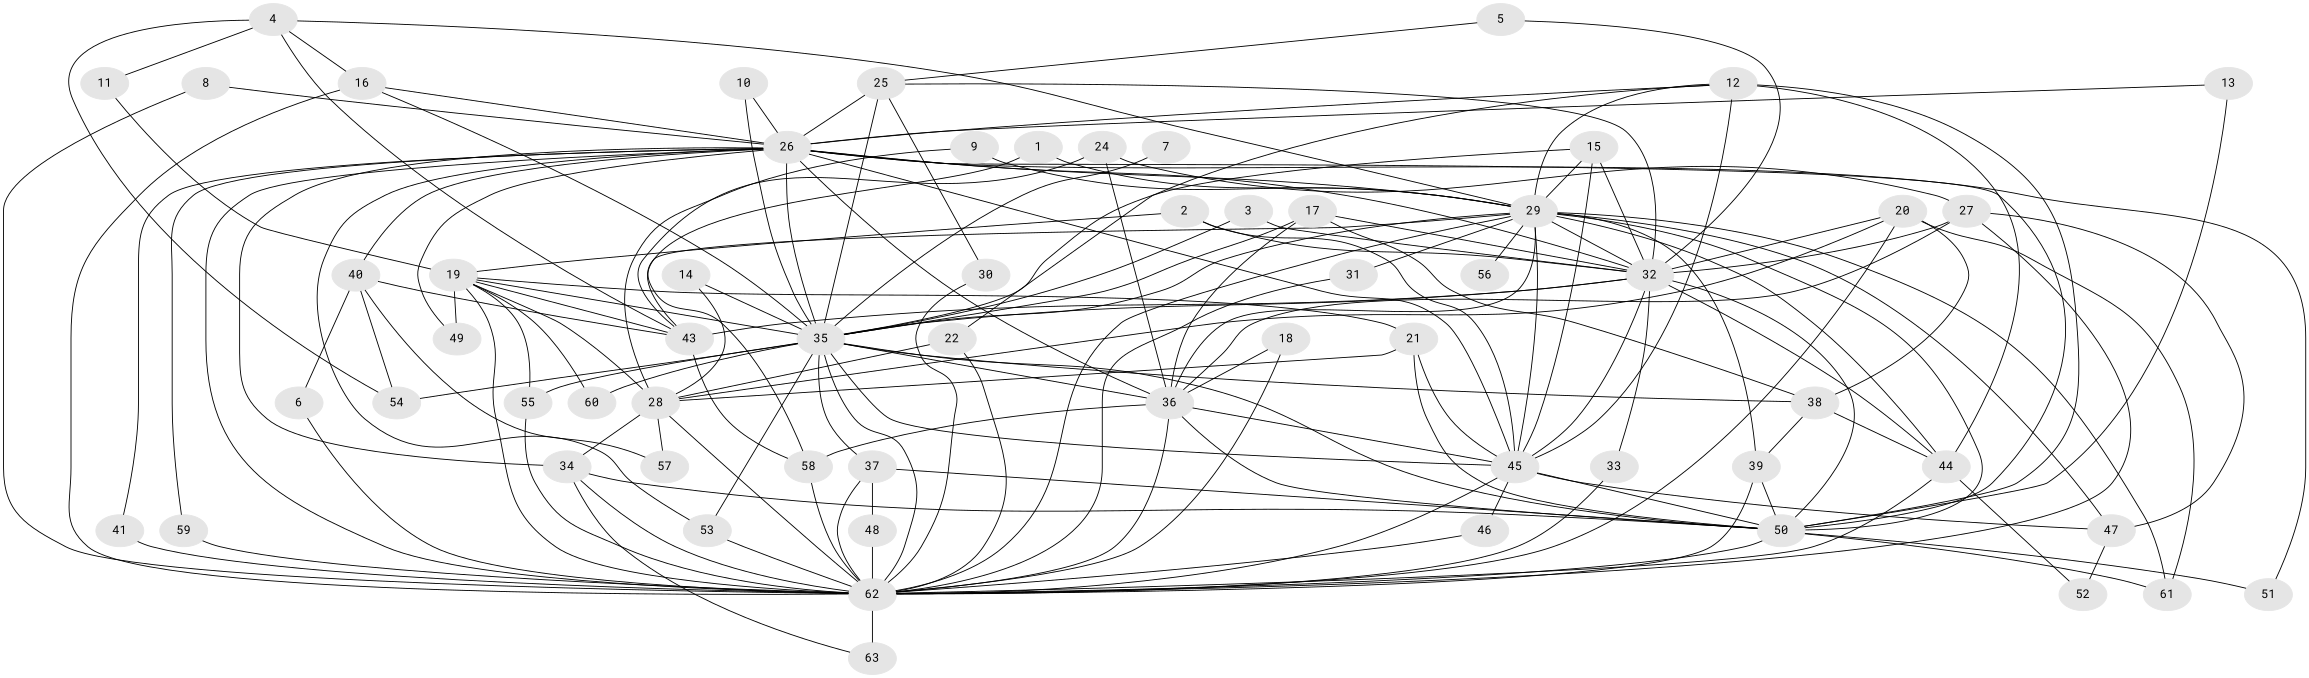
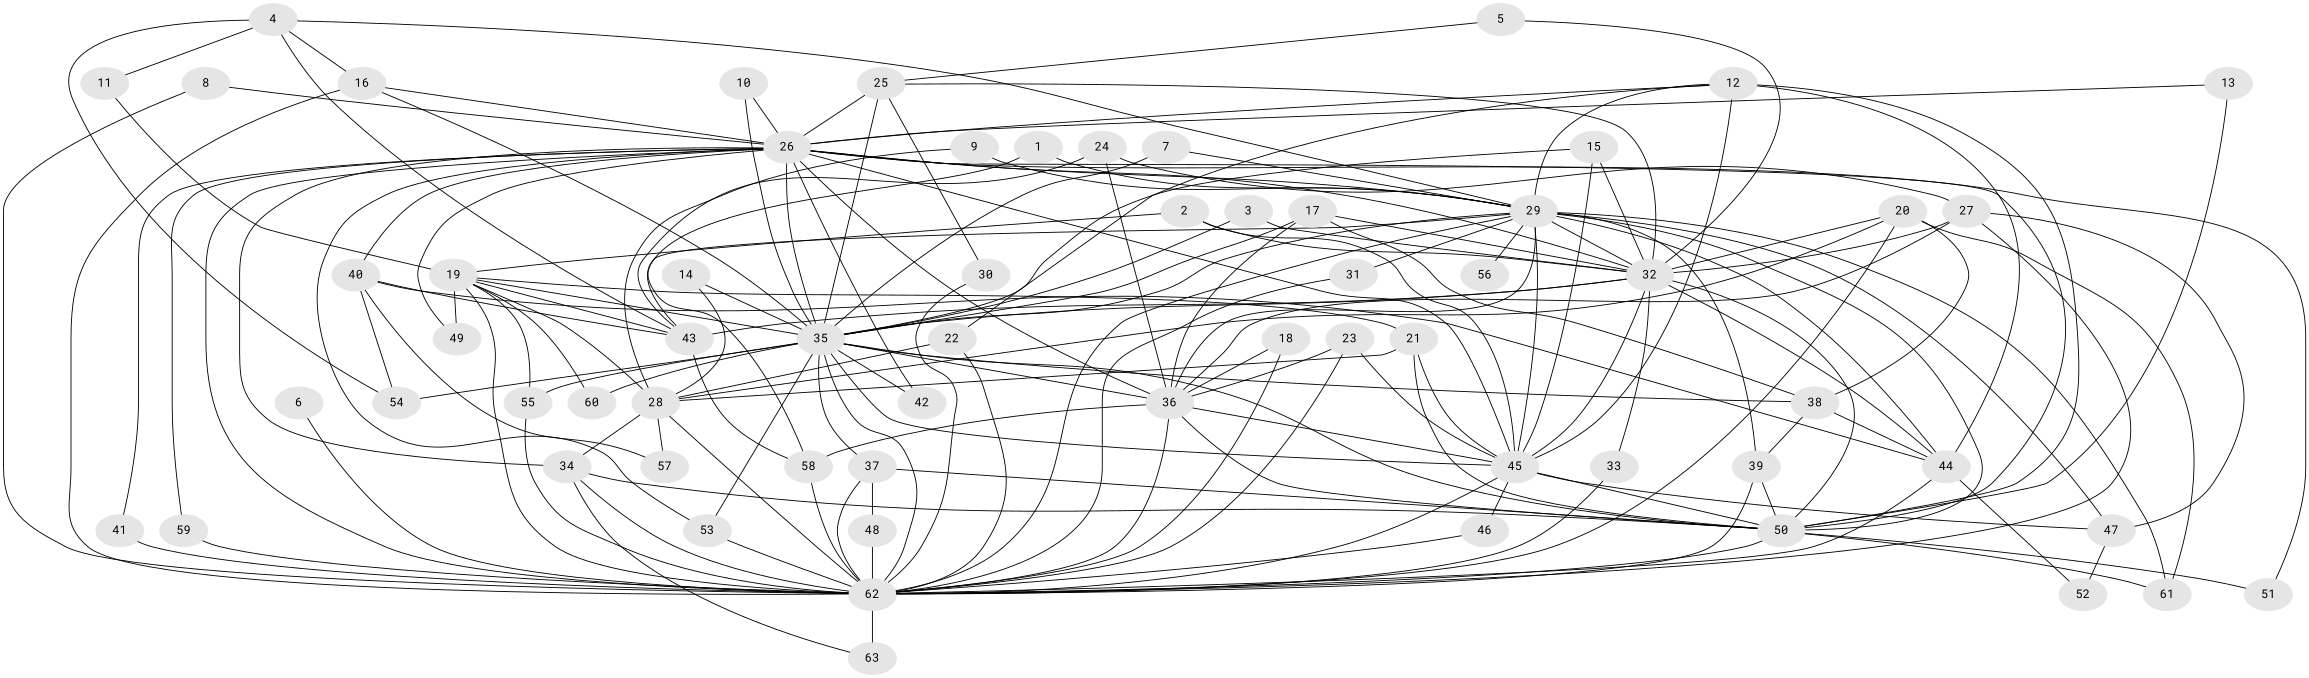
(1561, 182) -> (1350, 179)
(329, 337) -> (925, 303)
none -> (1350, 339)
none -> (922, 403)
